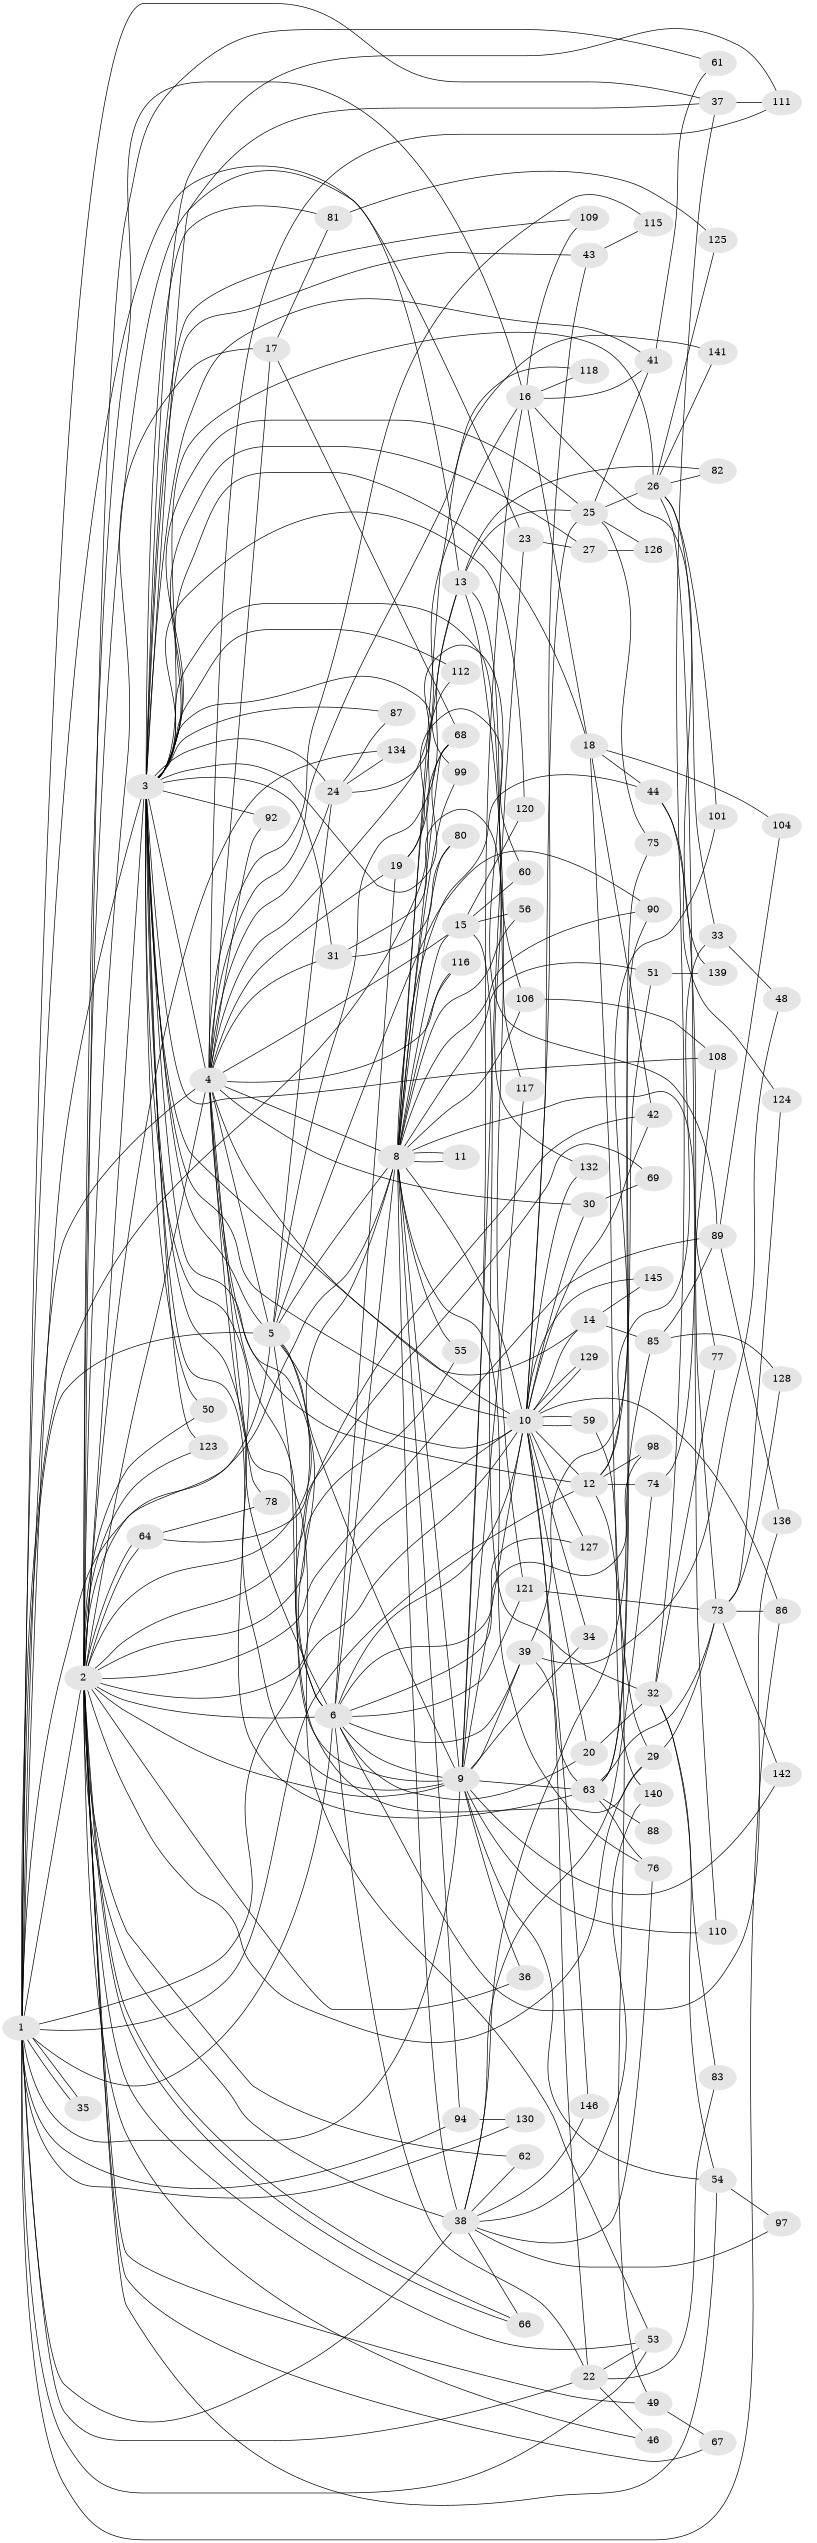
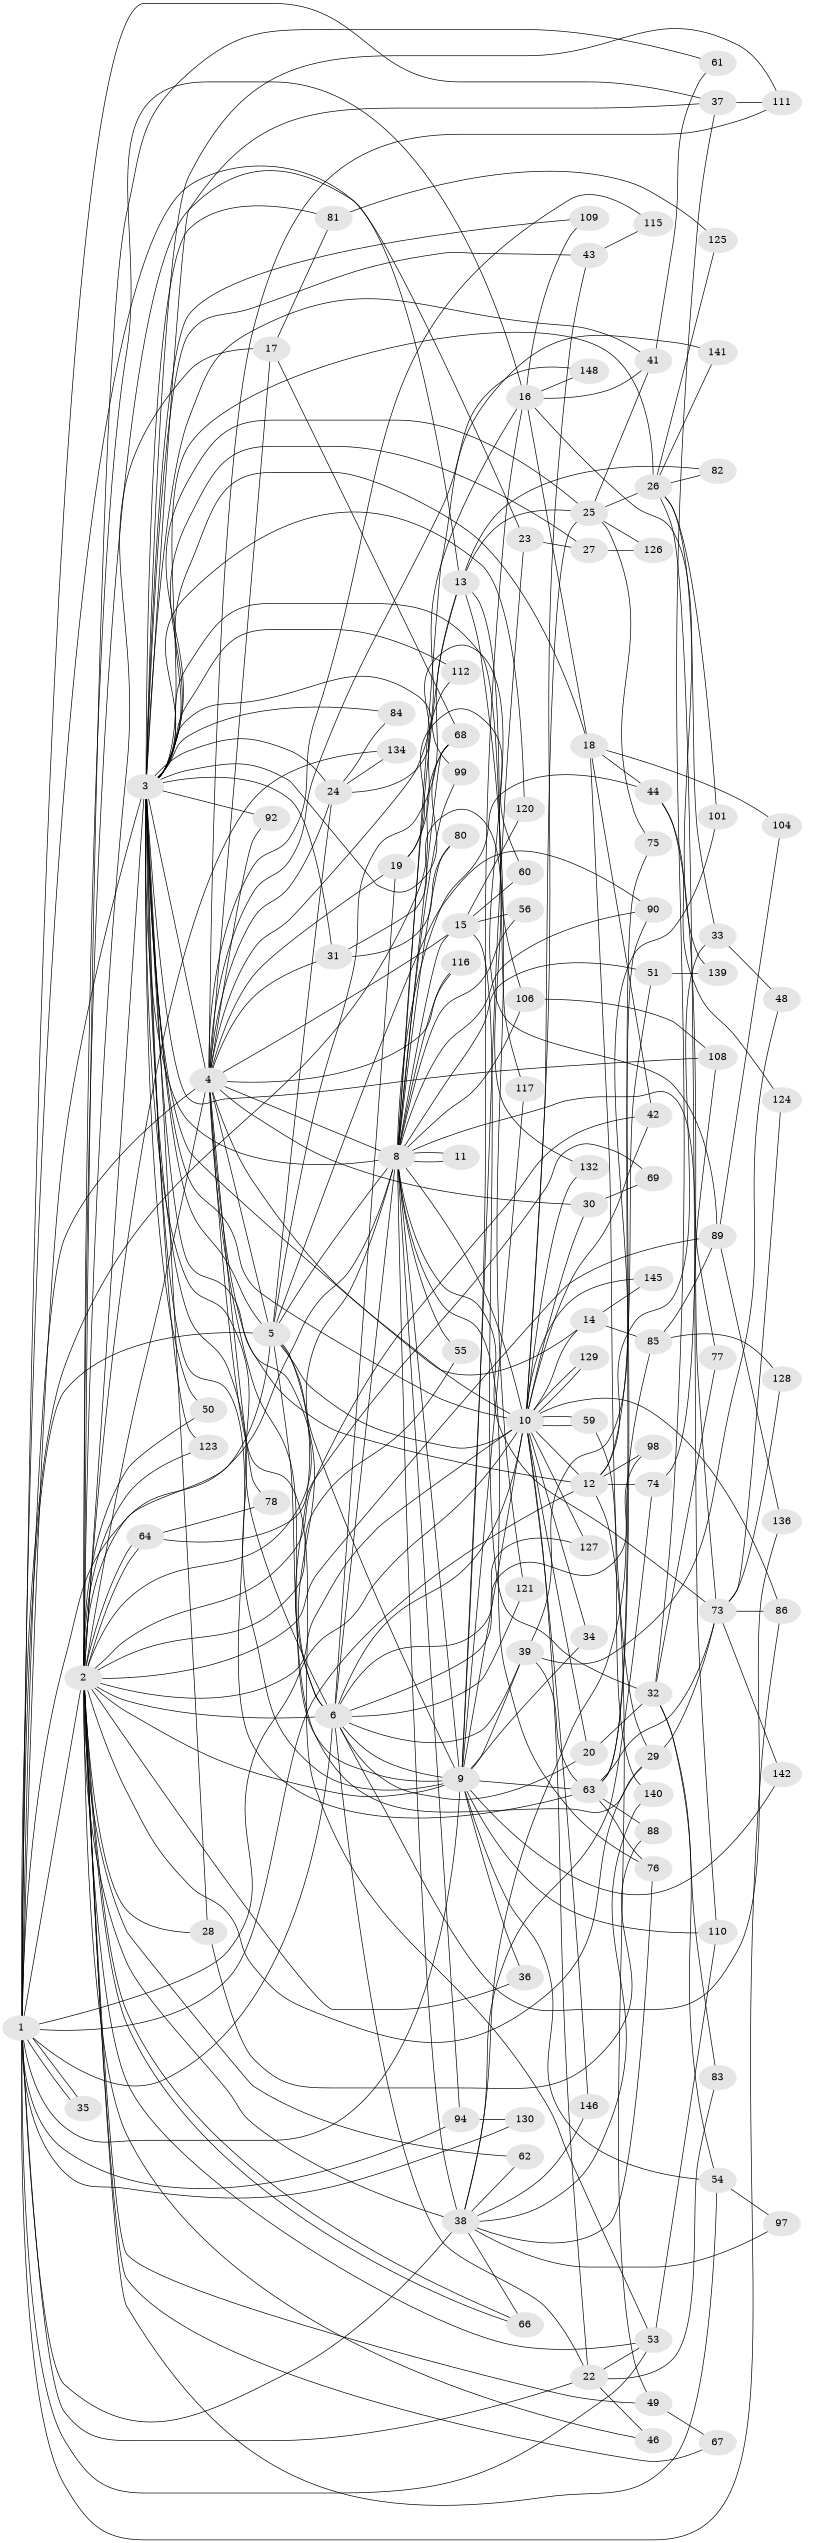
(589, 371) -> (589, 371)
(397, 714) -> (397, 714)
none -> (183, 1112)
(610, 1599) -> (523, 1467)
none -> (208, 1932)
none -> (686, 2136)
